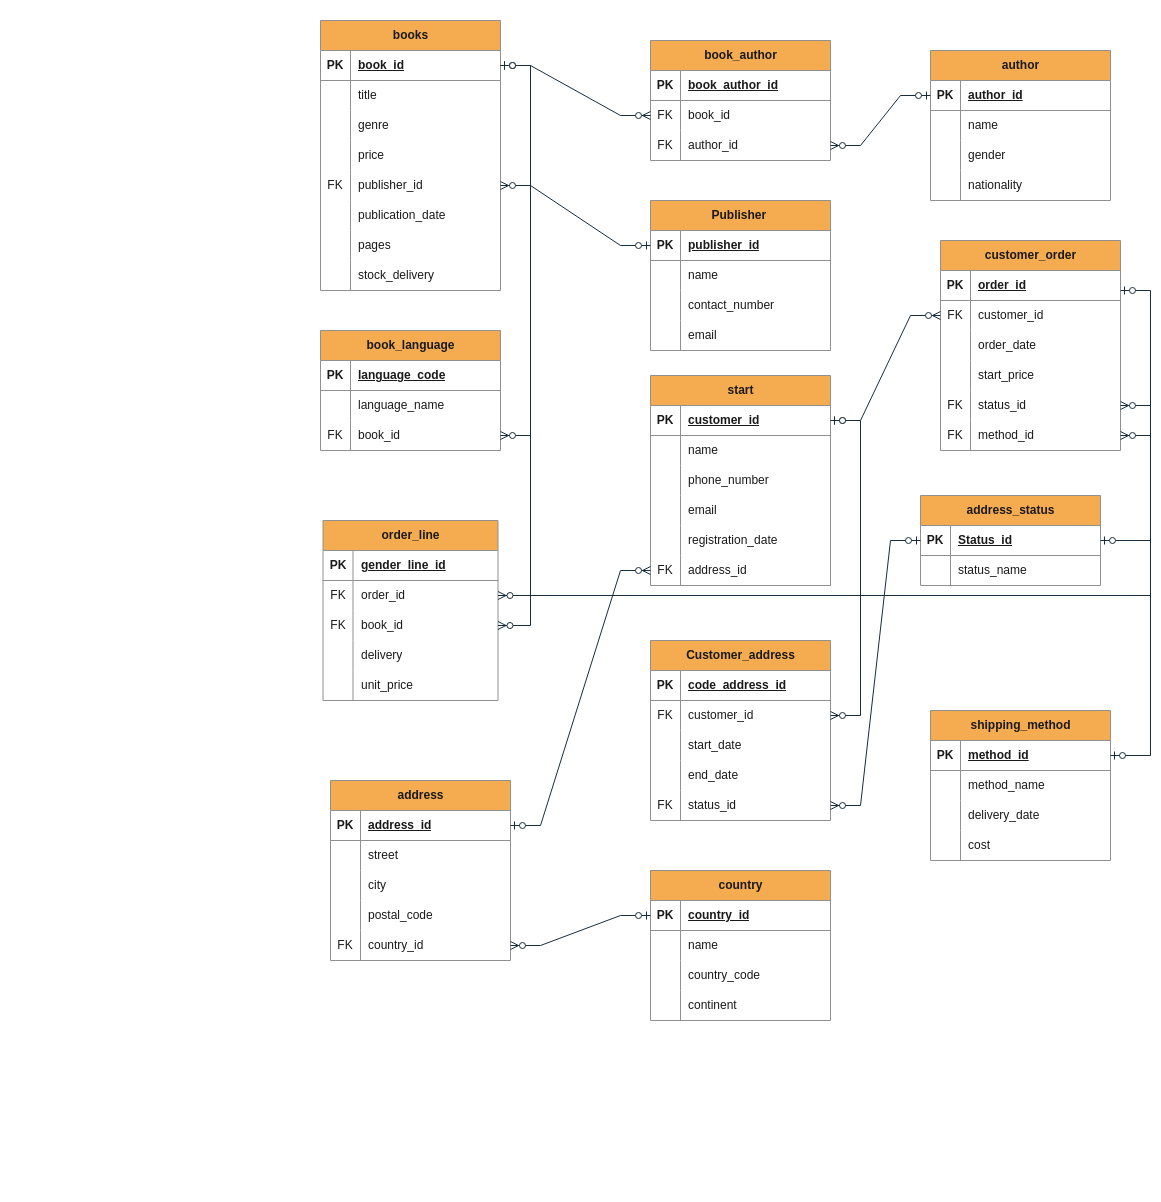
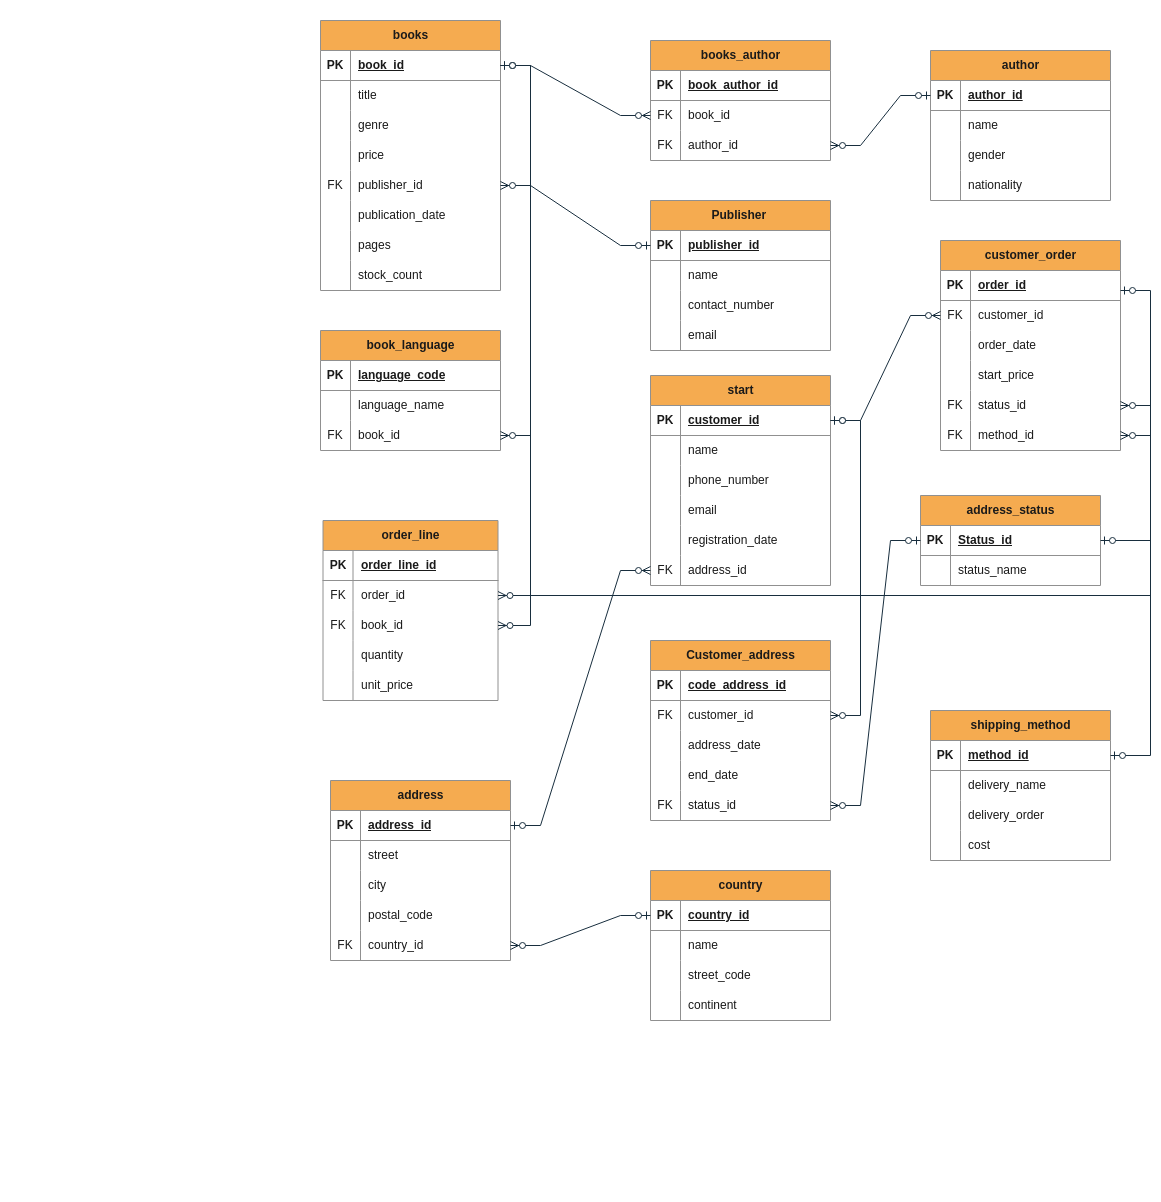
(741, 56) -> (741, 56)
(402, 276) -> (395, 276)
(404, 566) -> (401, 566)
(385, 656) -> (387, 656)
(722, 746) -> (729, 746)
(1005, 786) -> (1009, 786)
(1009, 816) -> (1012, 816)
(729, 976) -> (725, 976)
